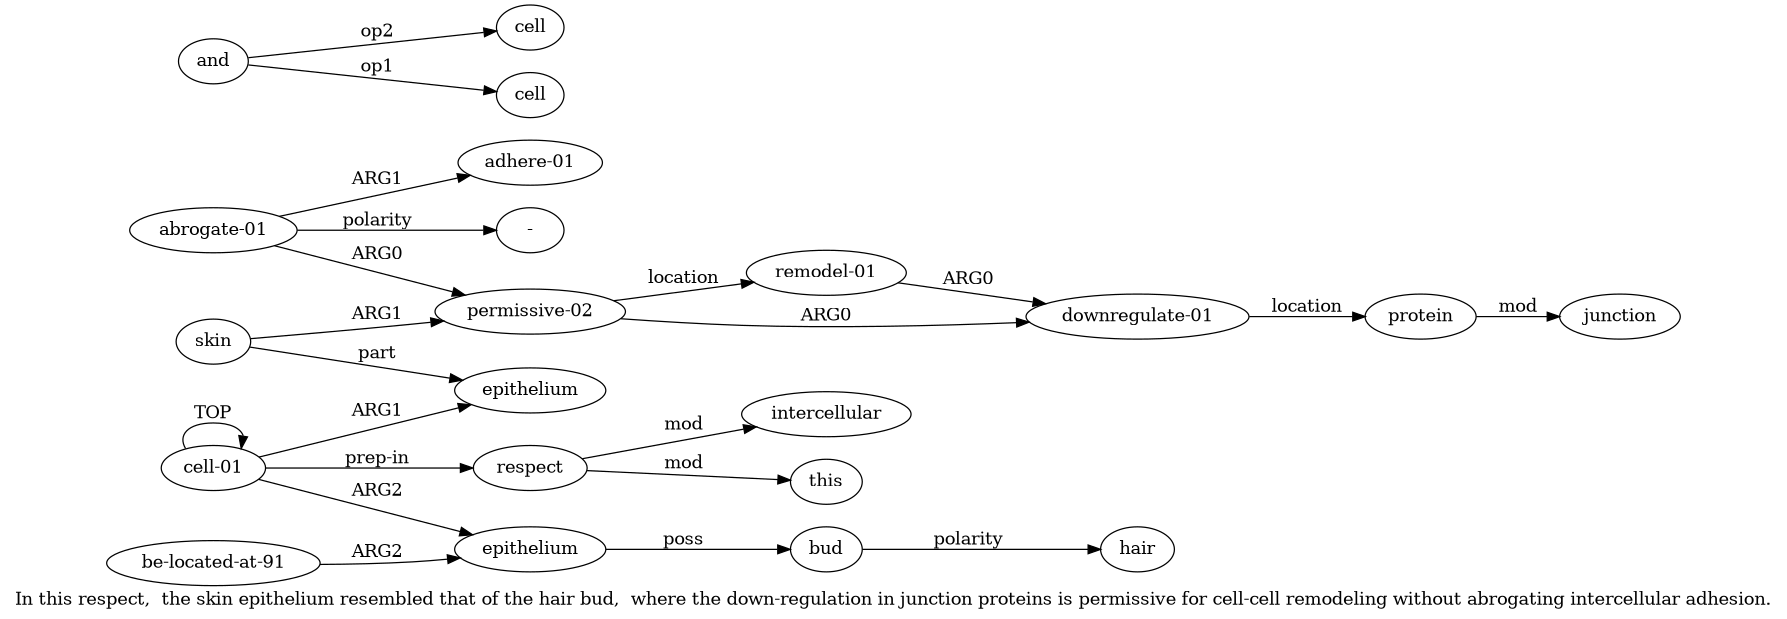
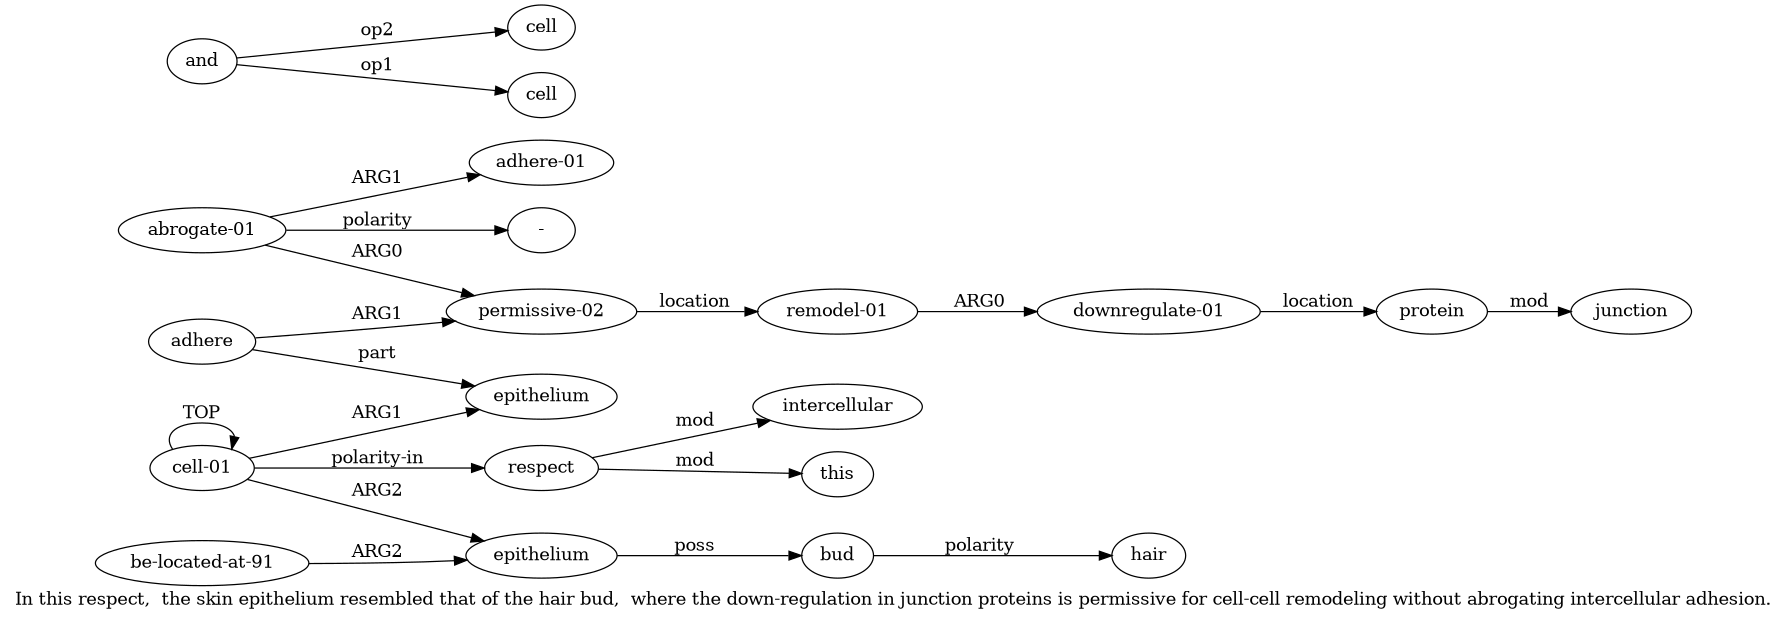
(819, 327) -> none
(213, 342) -> (202, 342)
(378, 459) -> (378, 459)
